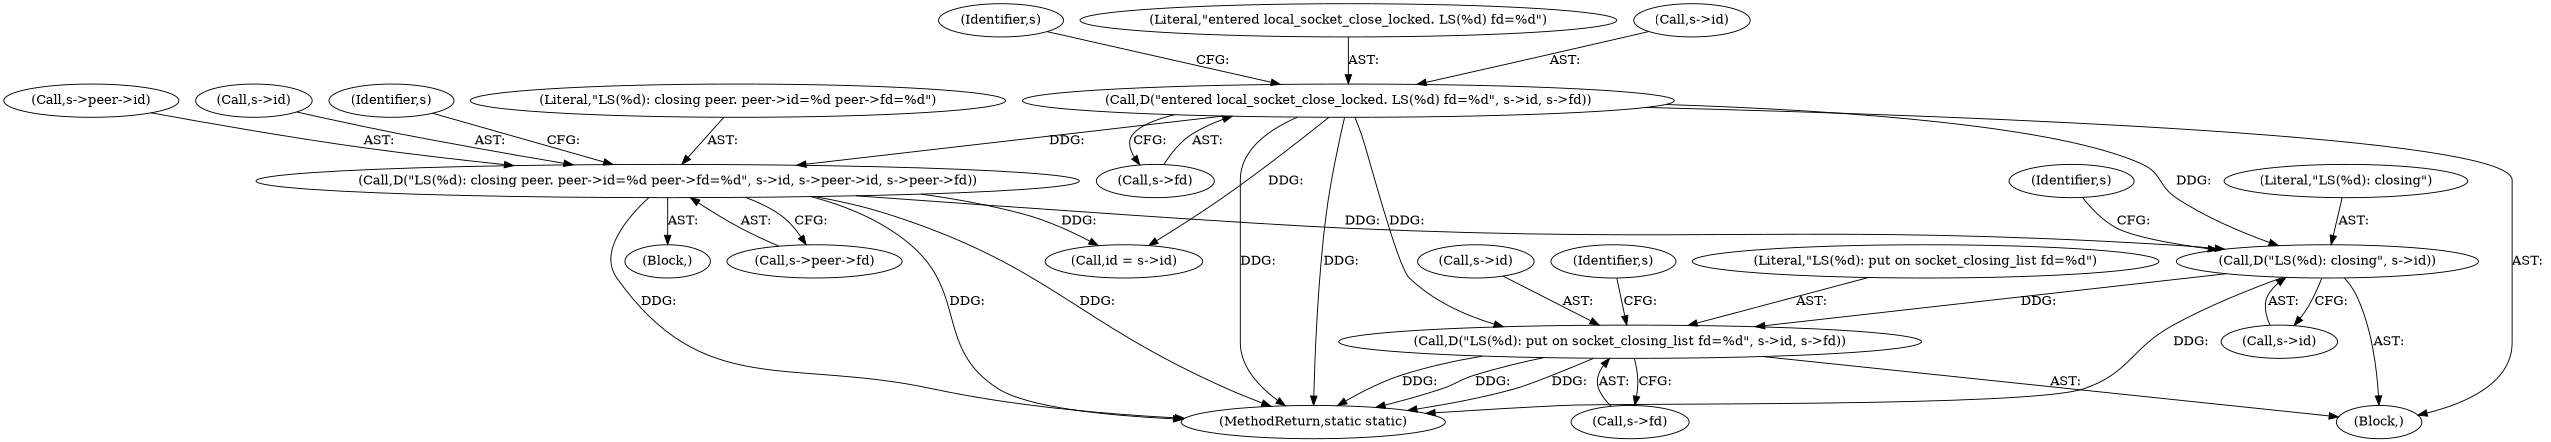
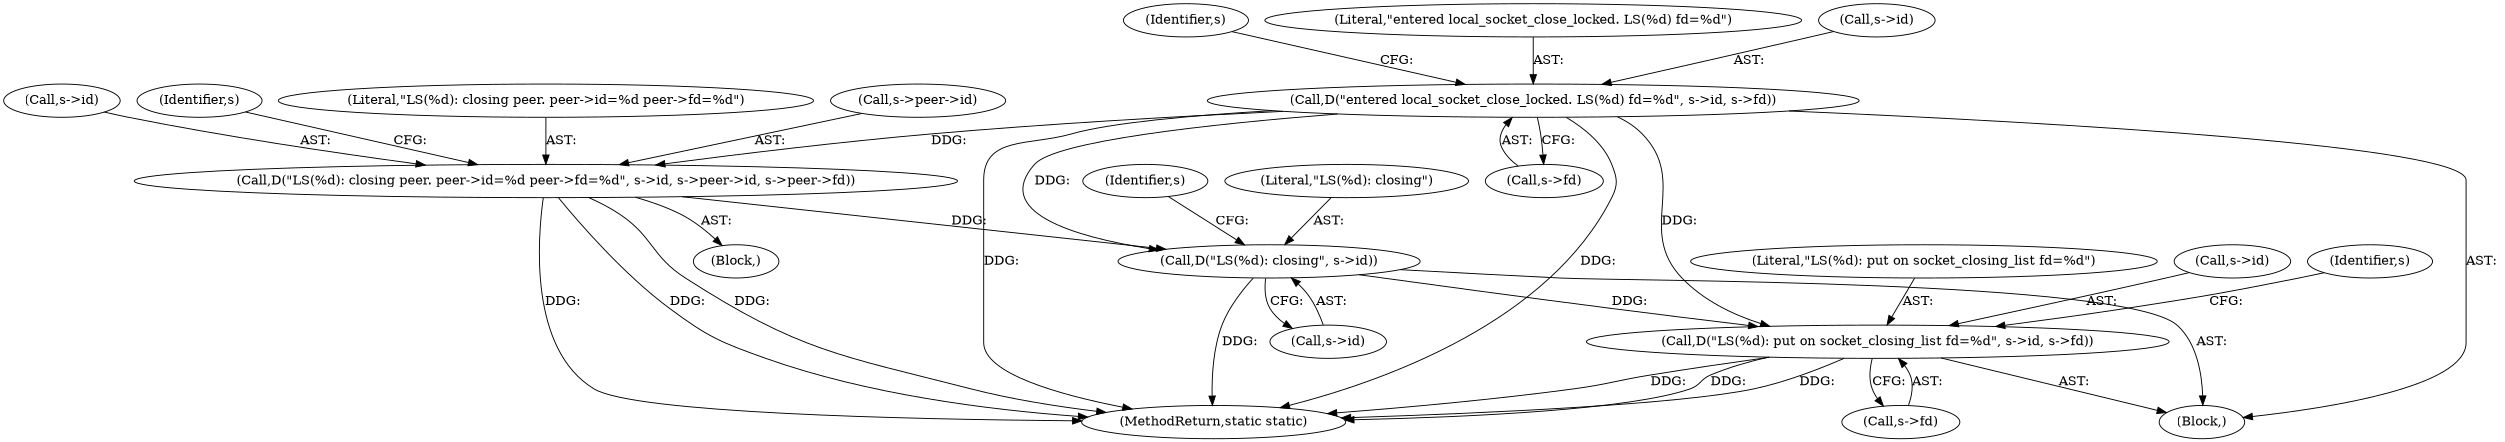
(815, 261) -> none
(1124, 261) -> none
